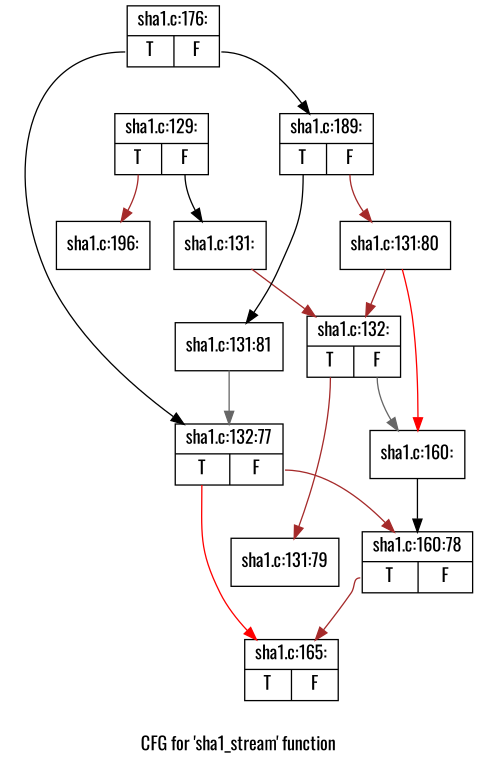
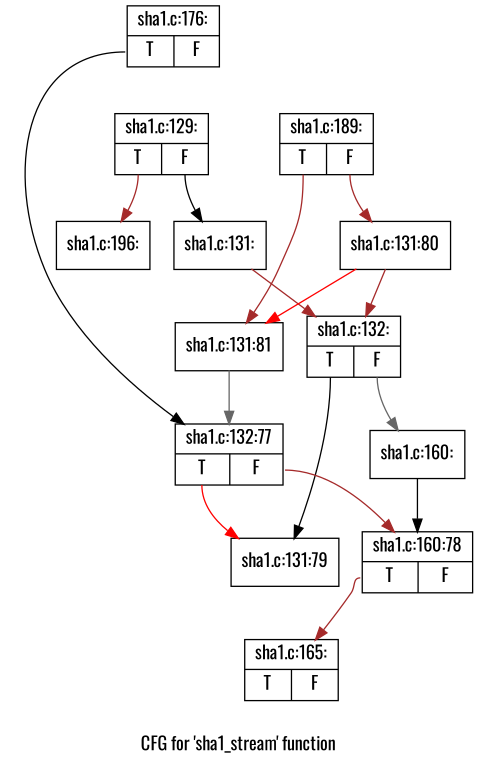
(267, 68) -> none
(288, 247) -> (288, 247)
(415, 343) -> (317, 293)
(321, 453) -> (321, 453)
(208, 563) -> (210, 511)
